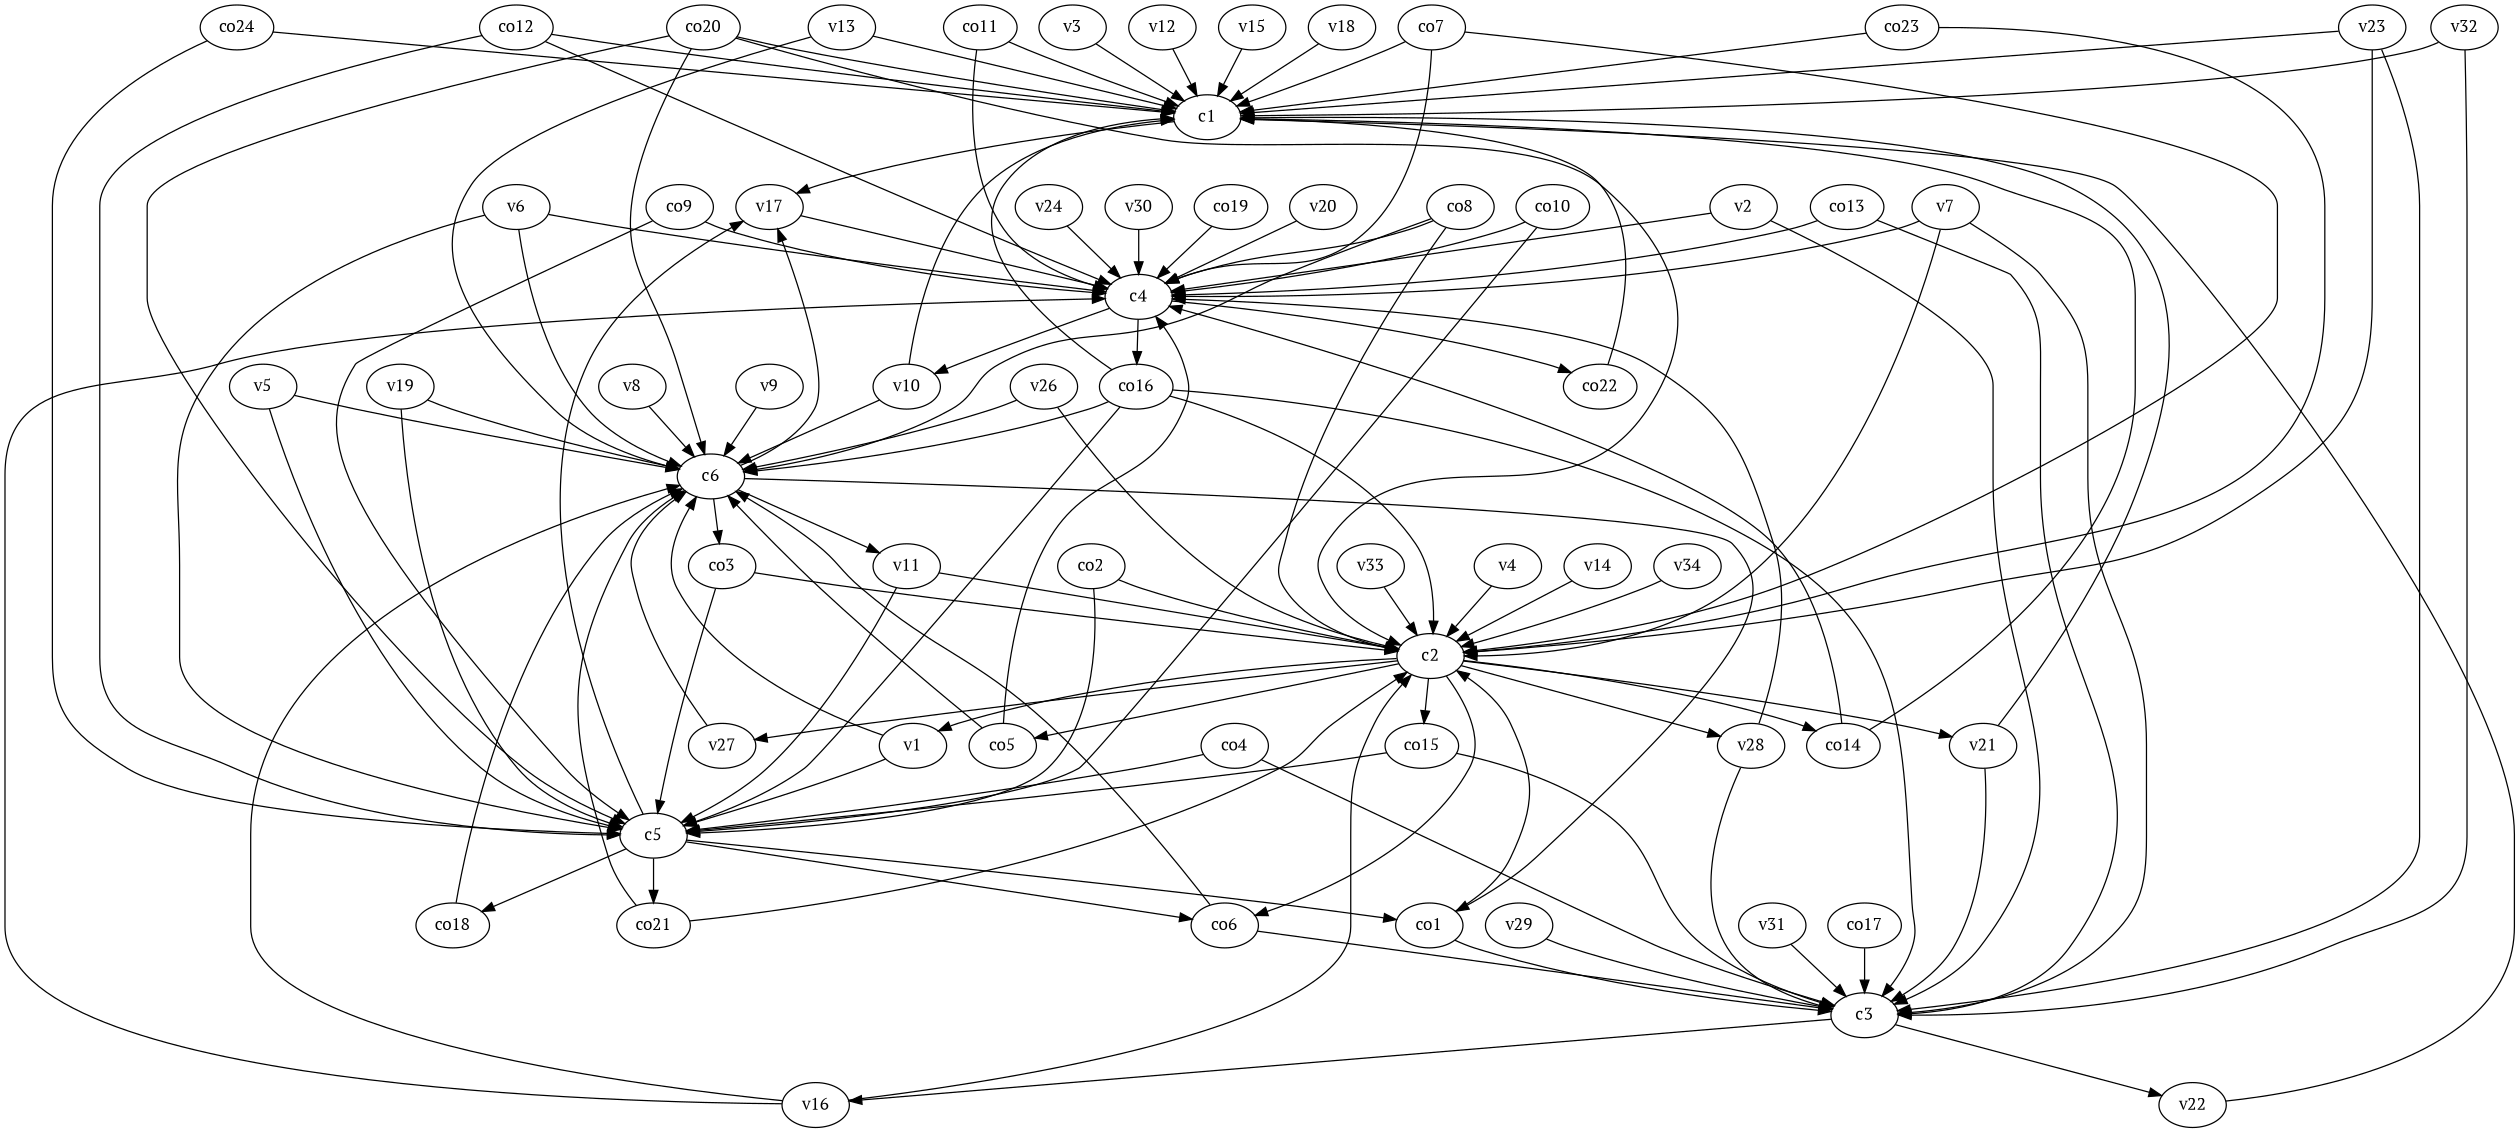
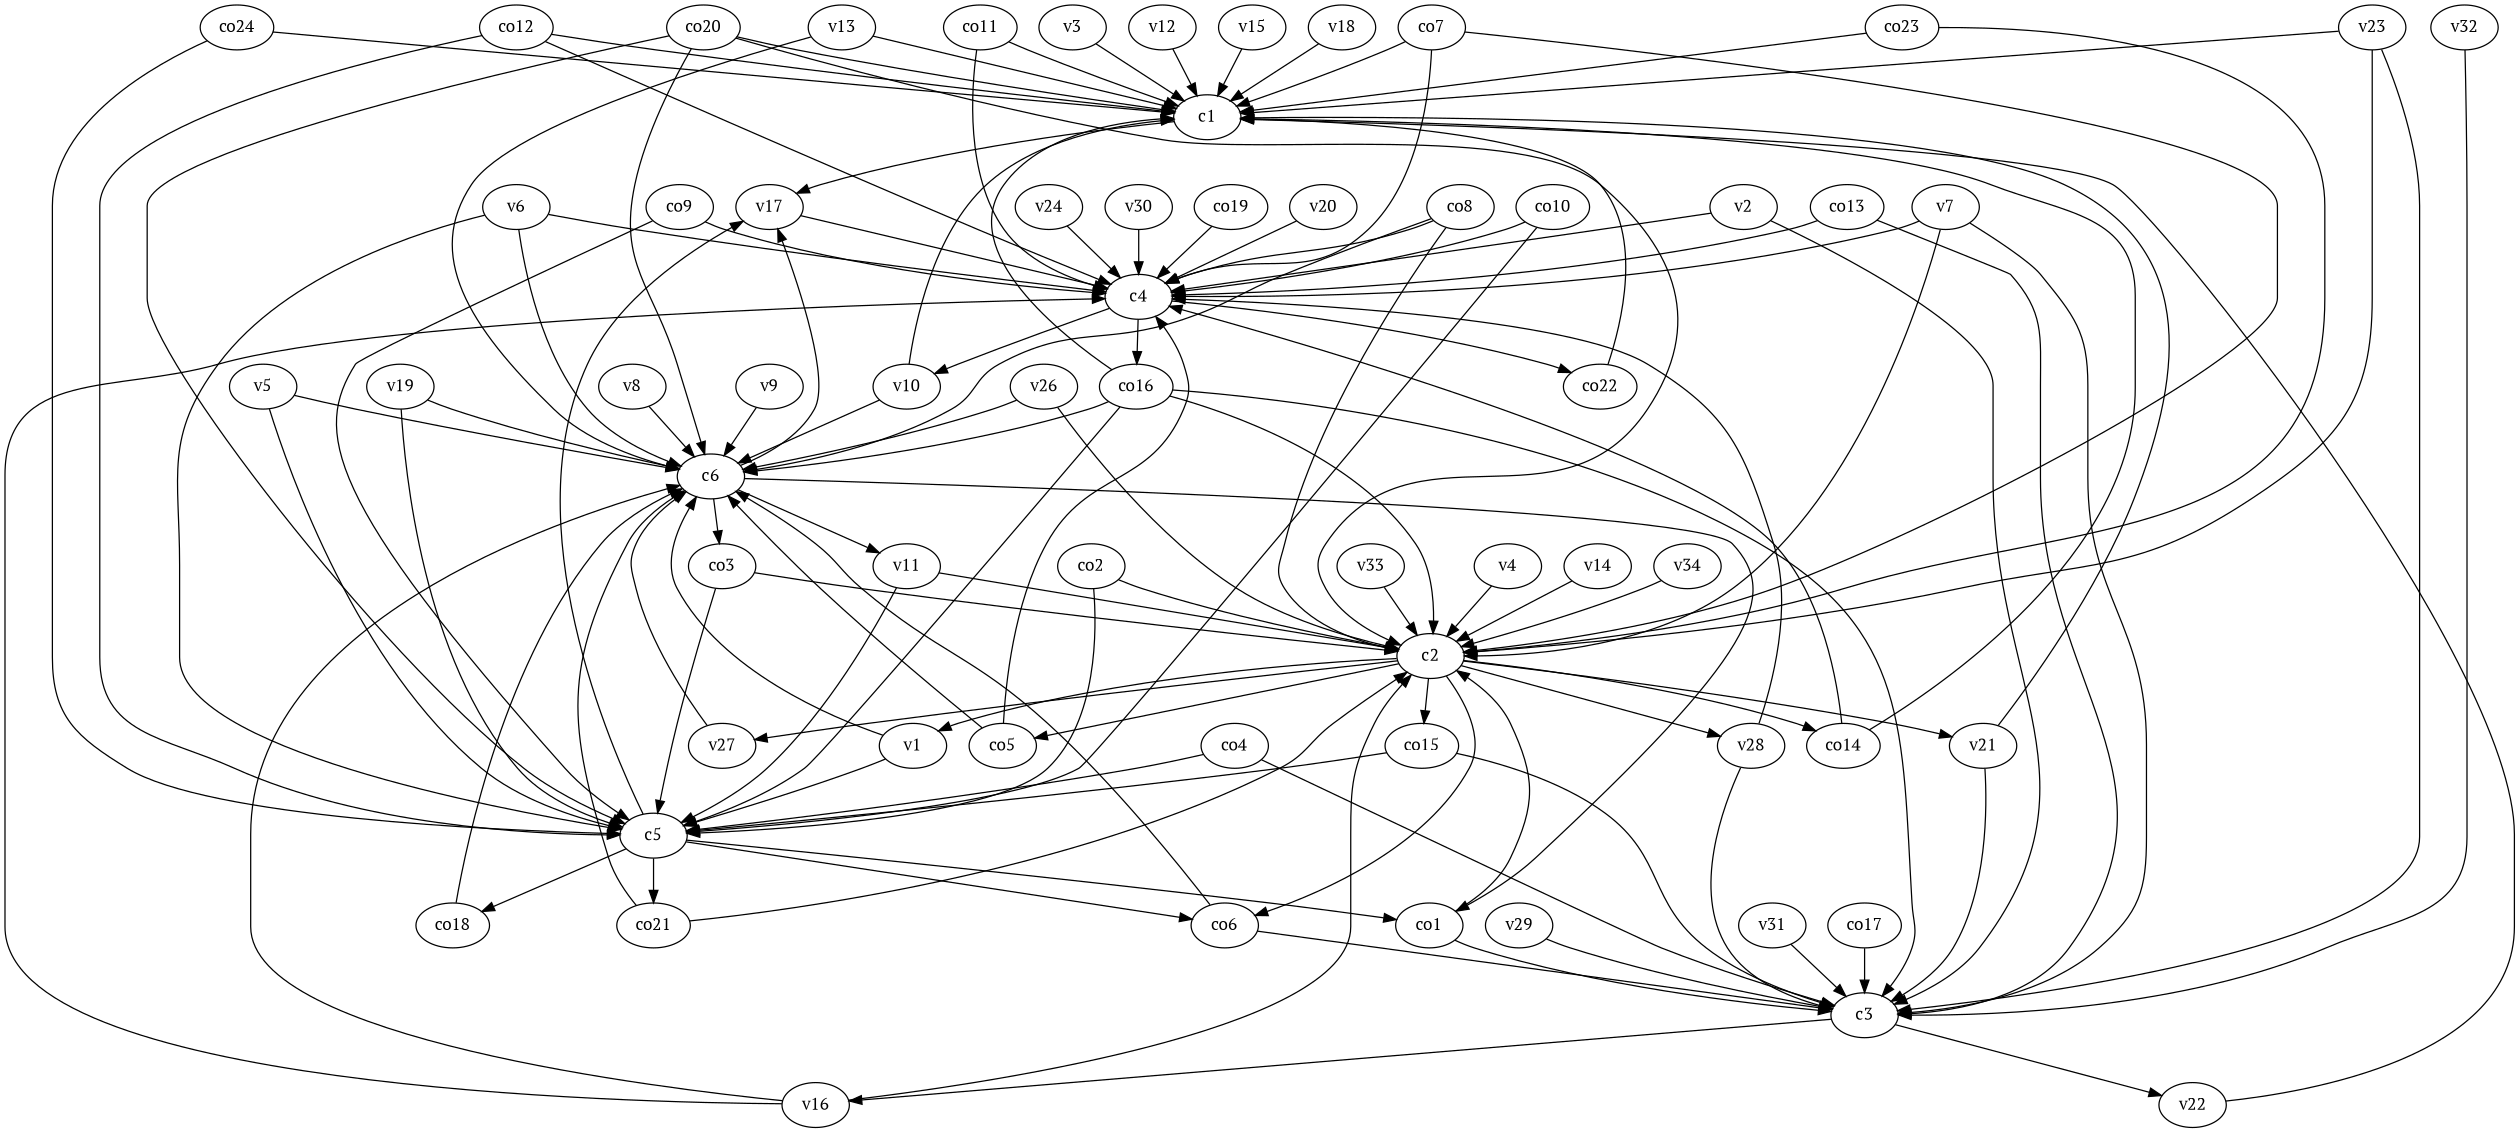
(1848, 102) -> none
